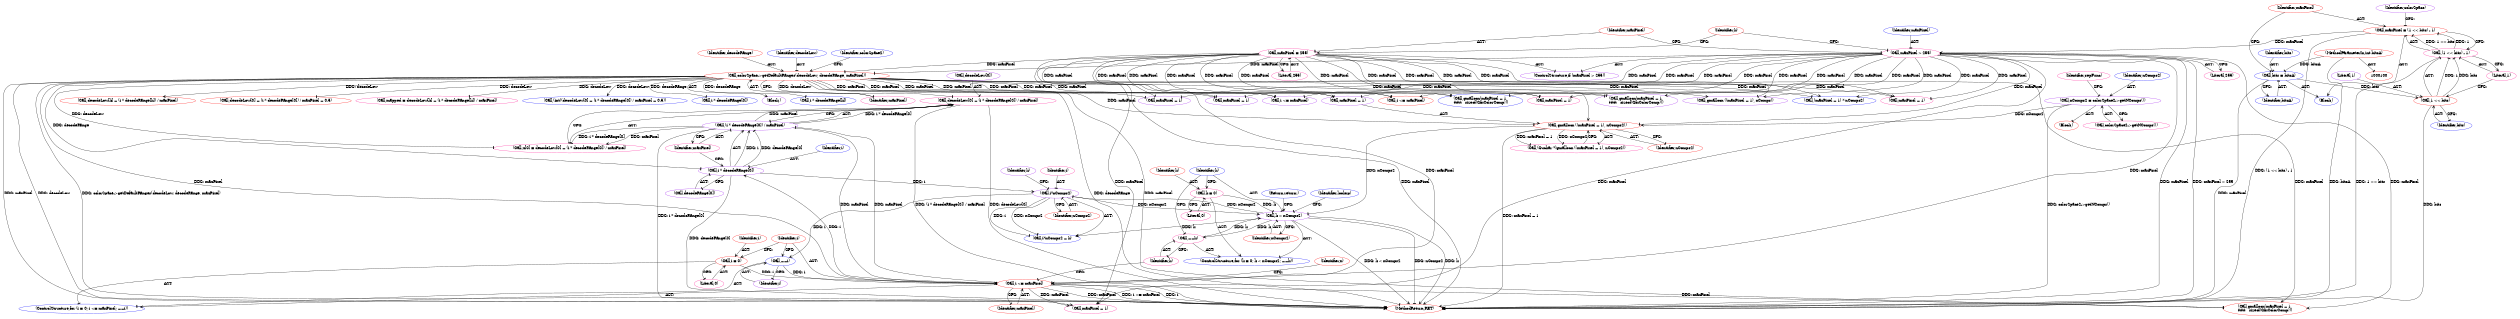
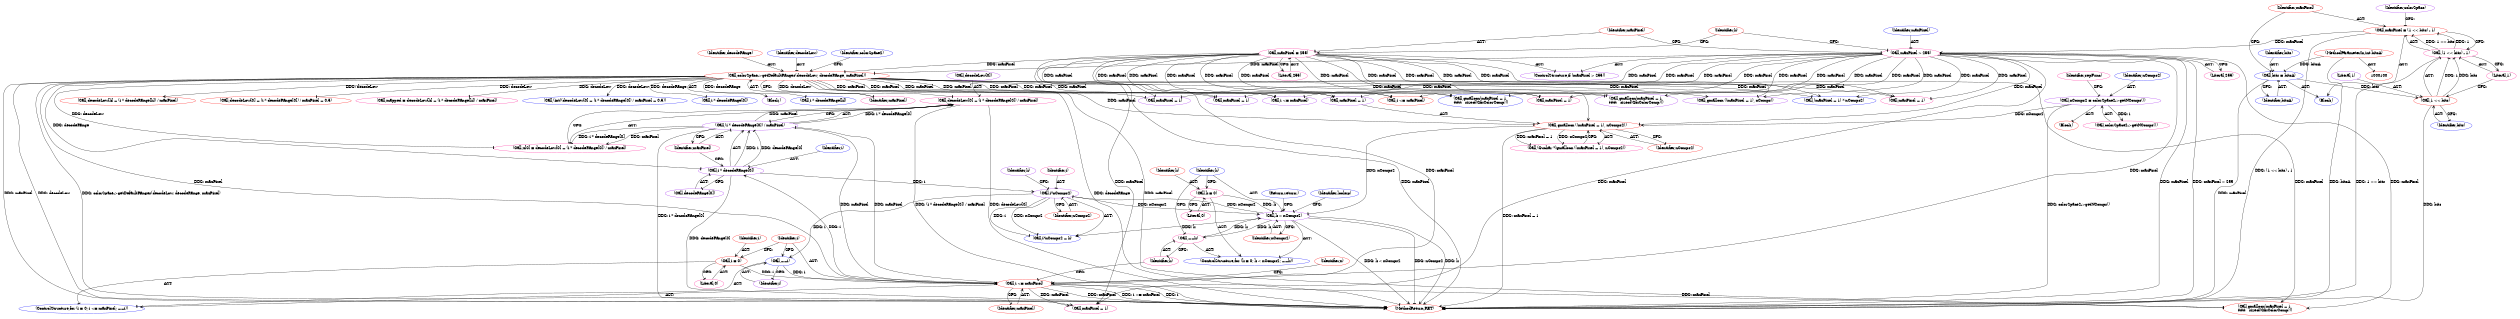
(2124, 114) -> (2124, 114)
